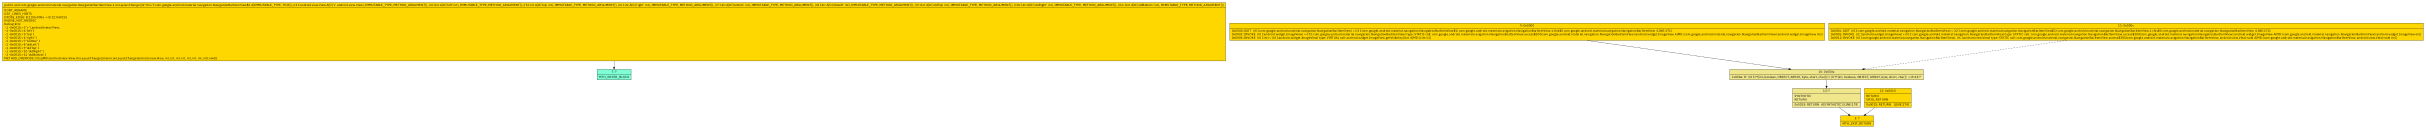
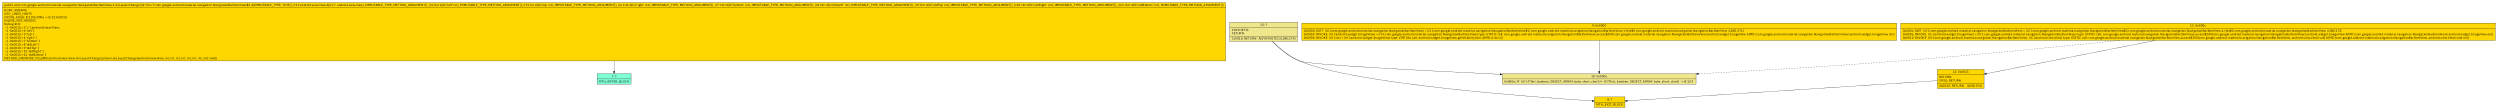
none -> (2071, 57)
(1827, 83) -> (1383, 68)
(1857, 124) -> (1610, 105)
